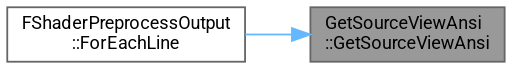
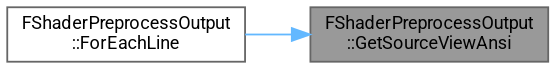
(408, 34) -> (429, 34)
